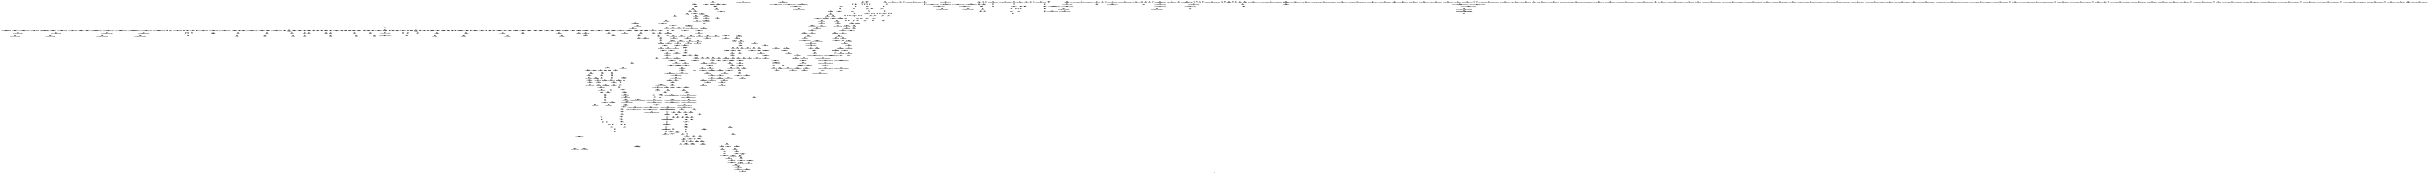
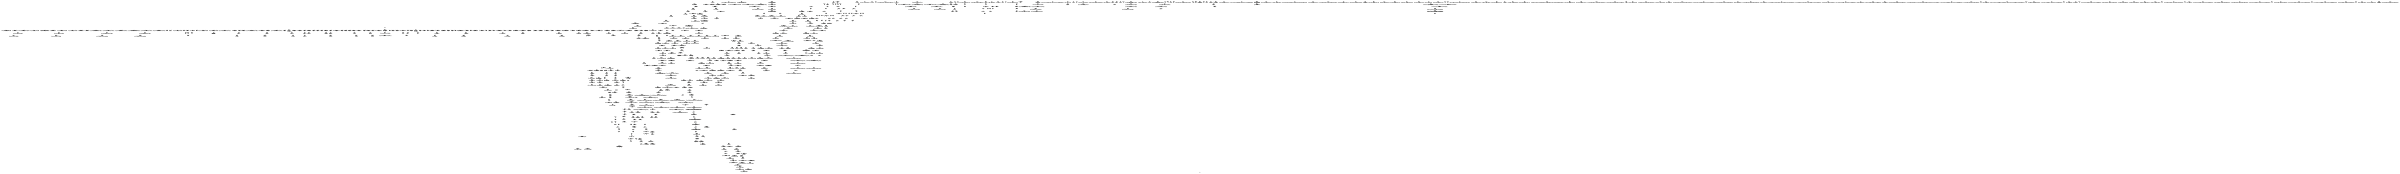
(761, 53) -> none
